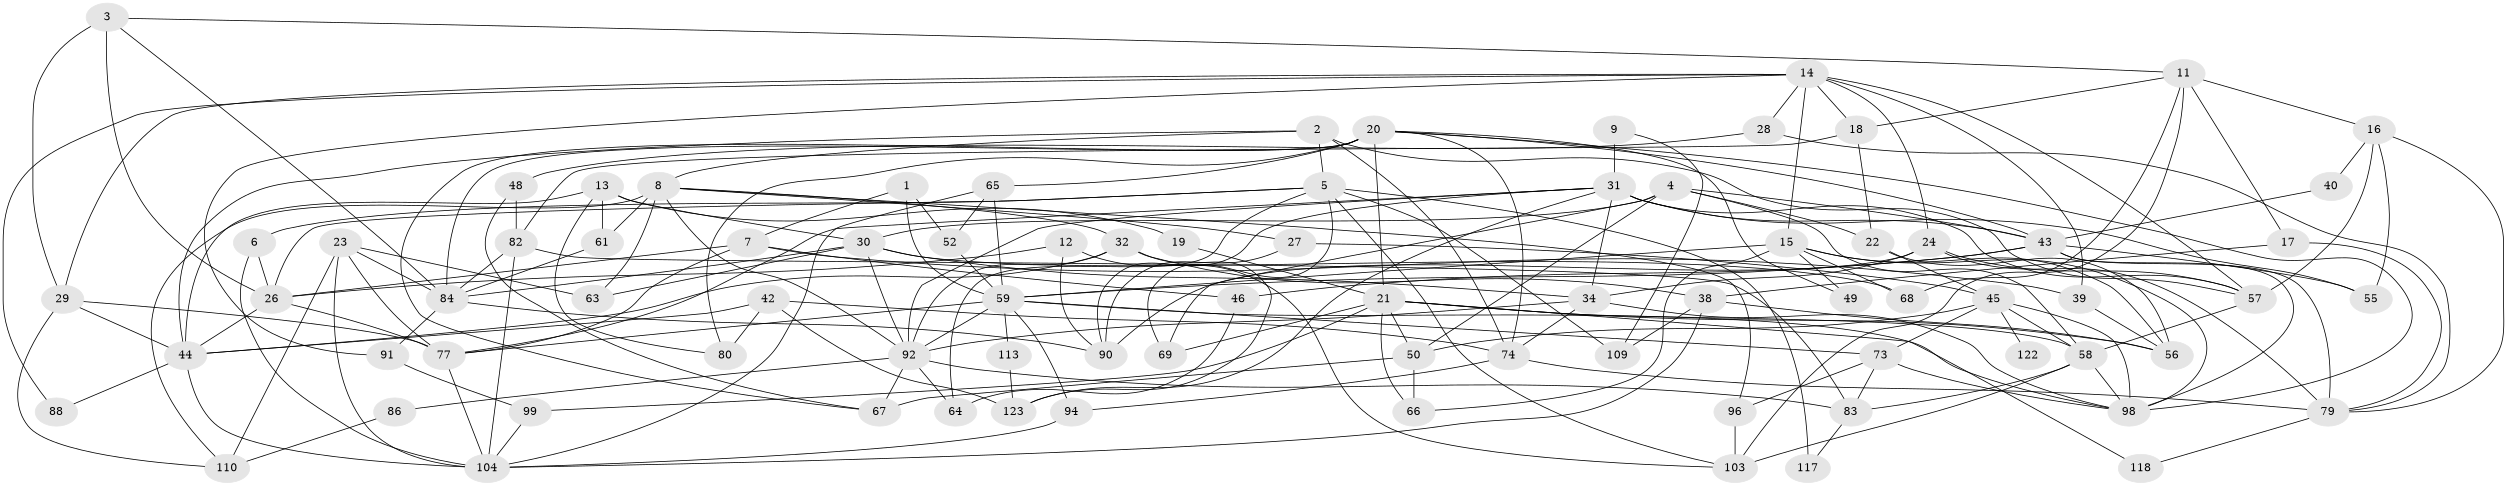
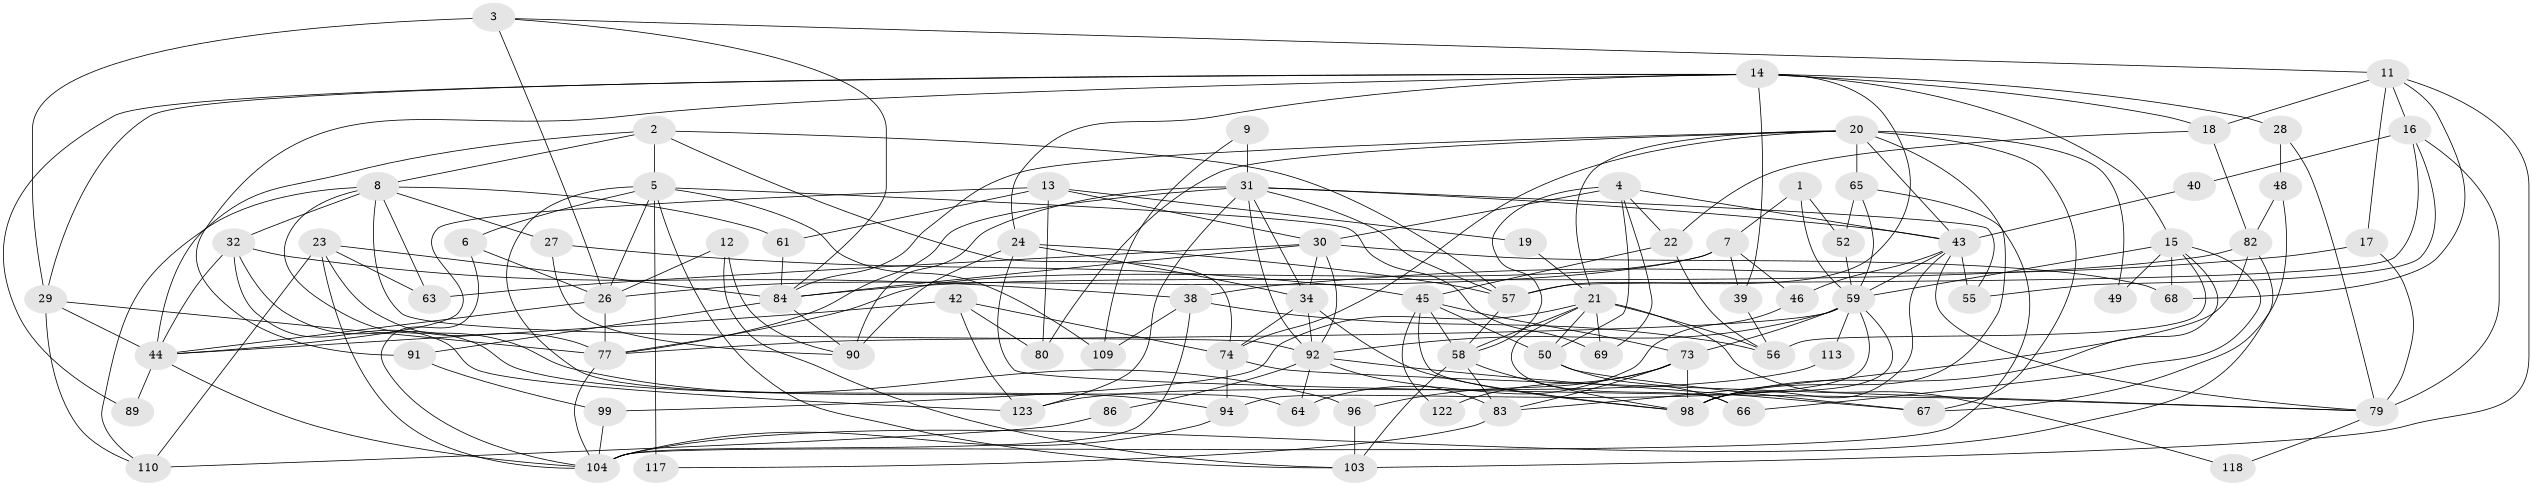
(946, 288) -> (552, 376)
none -> (1565, 383)
(56, 412) -> (133, 412)
